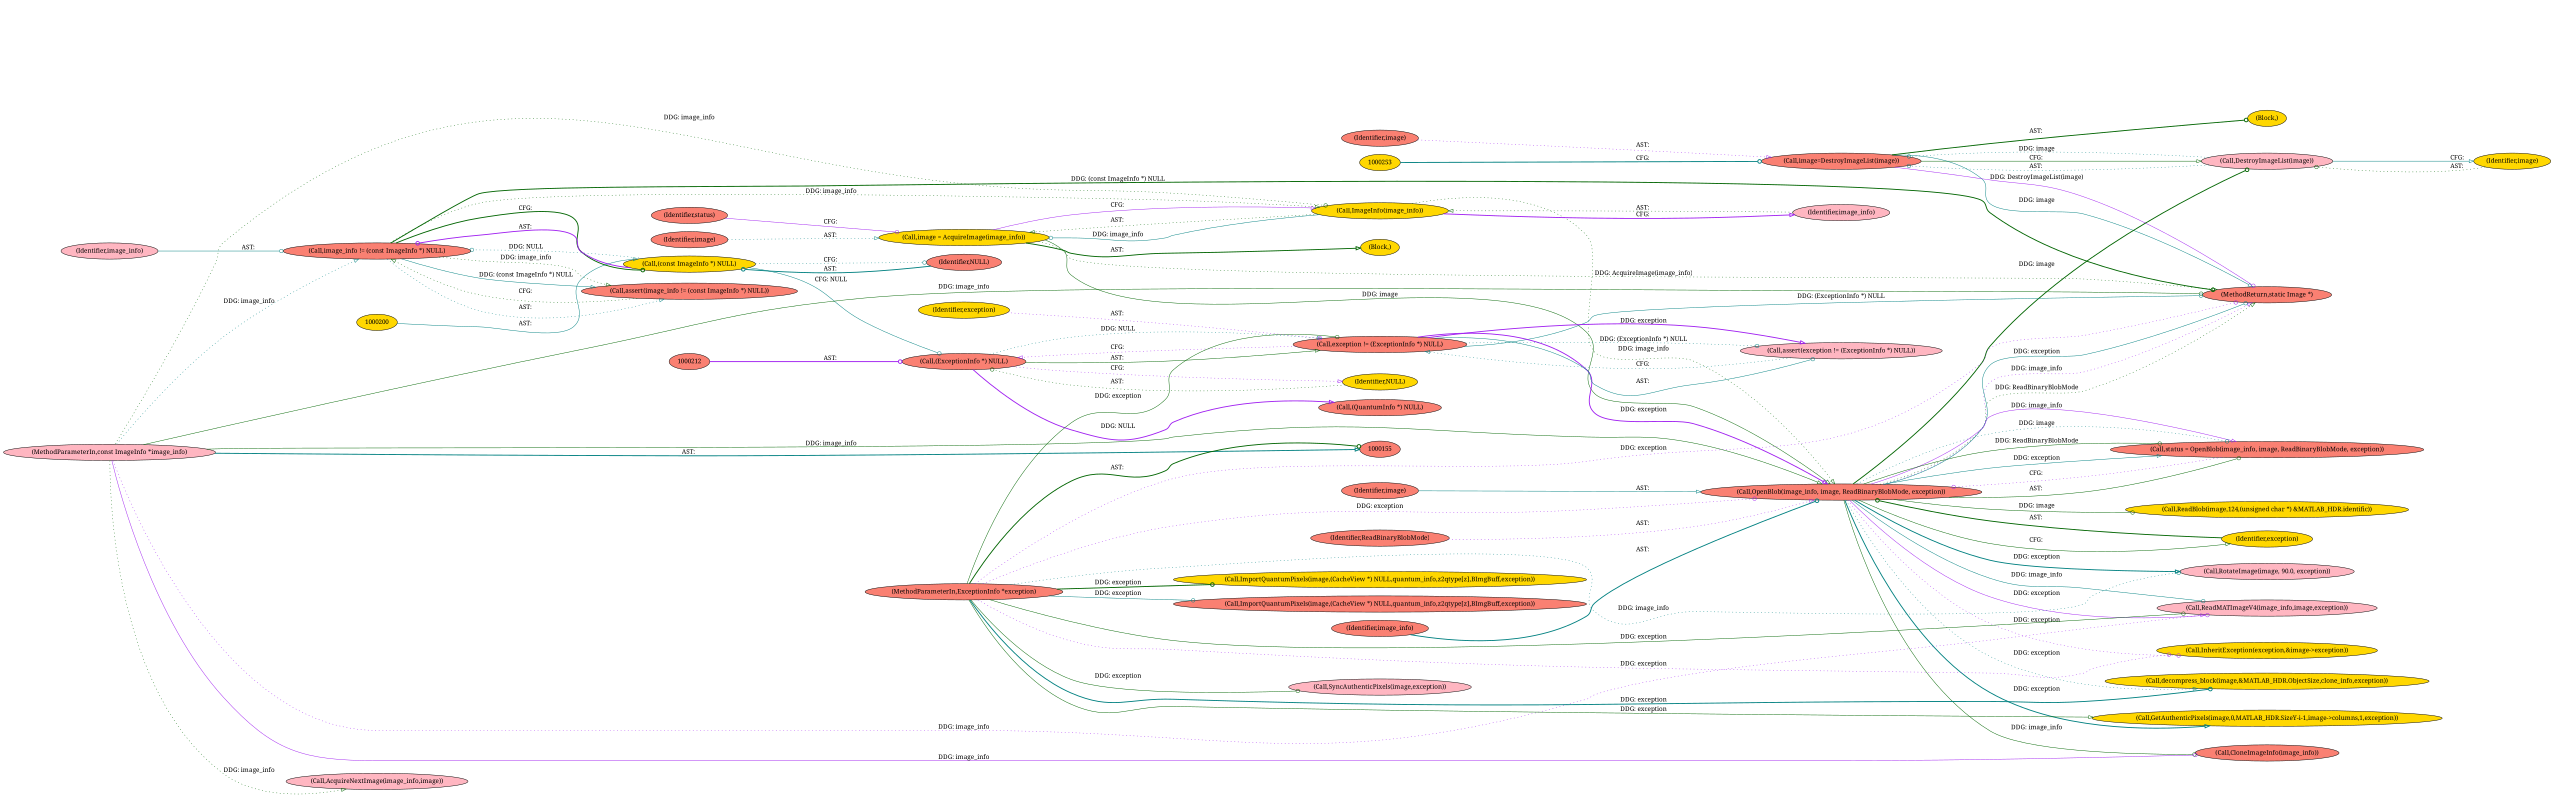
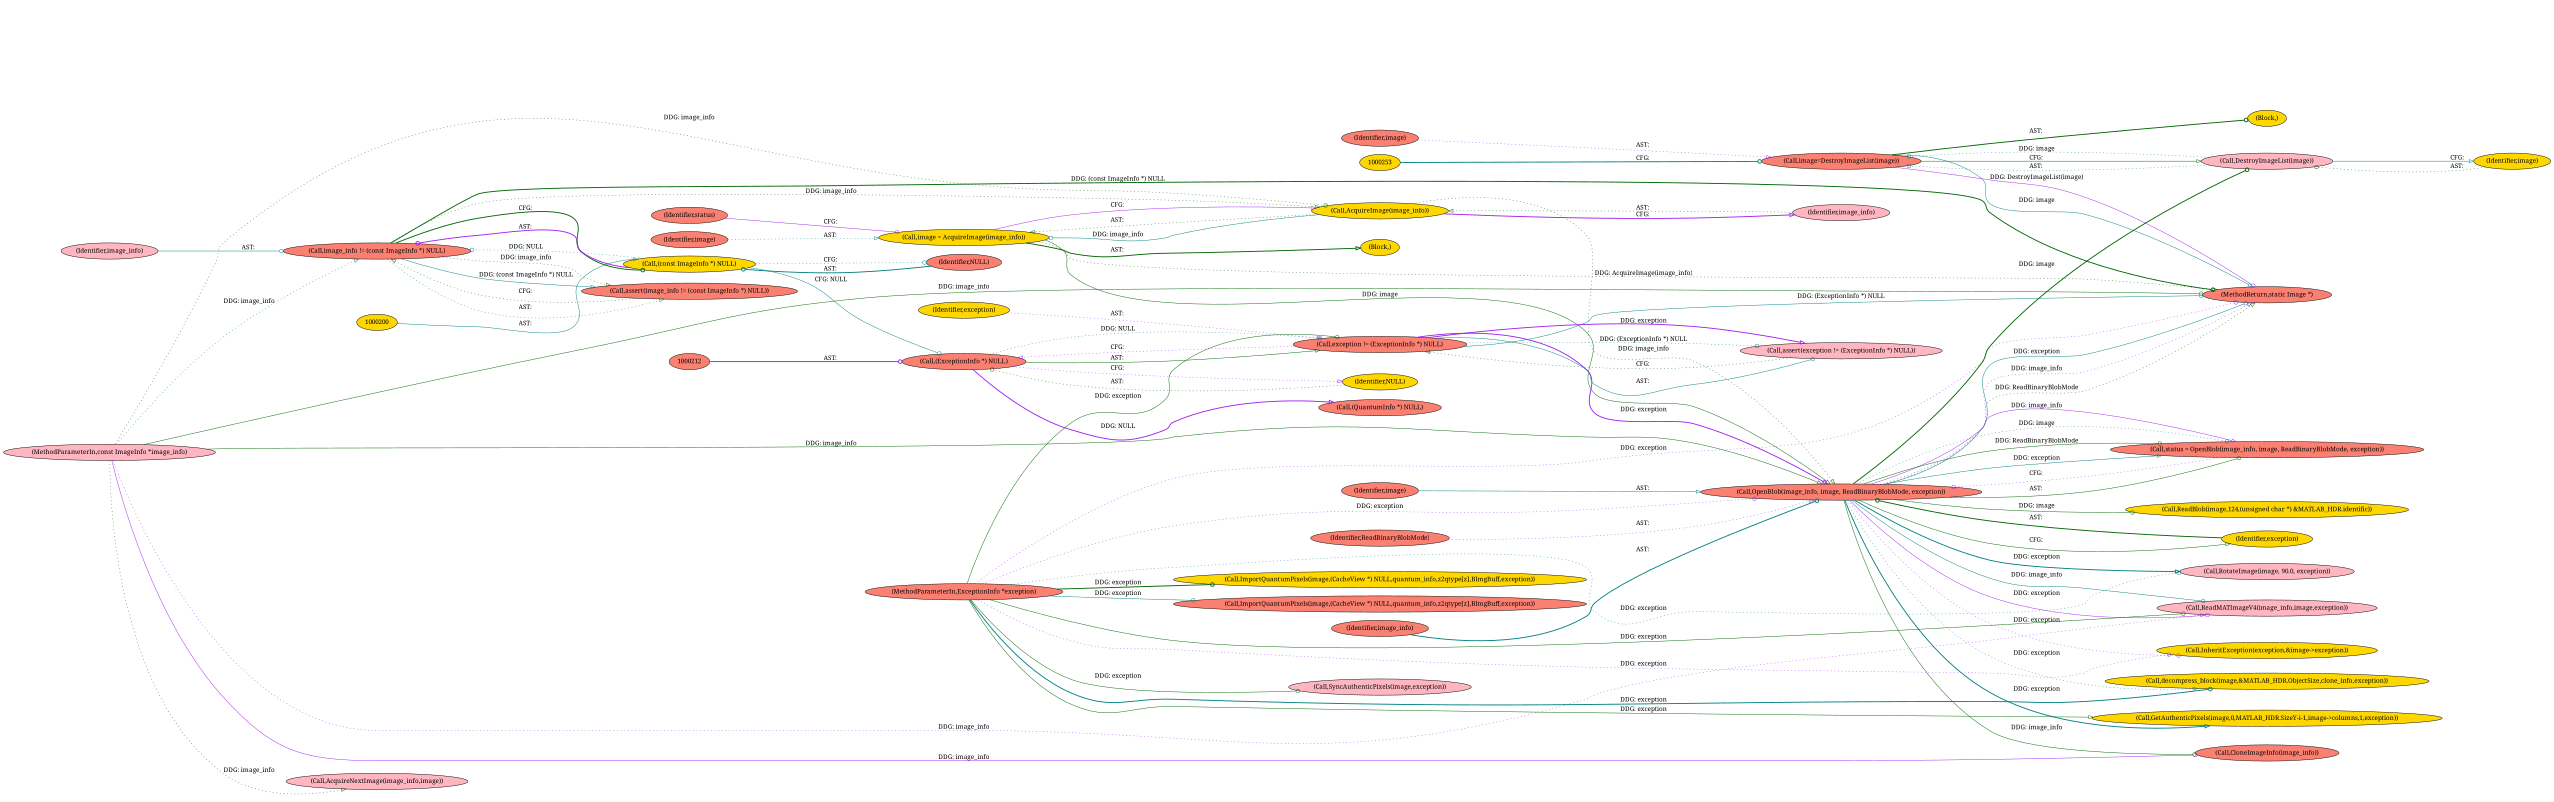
(1380, 211) -> (1380, 211)
(1610, 368) -> (1610, 368)
(1380, 449) -> none
(1644, 608) -> (1644, 608)
